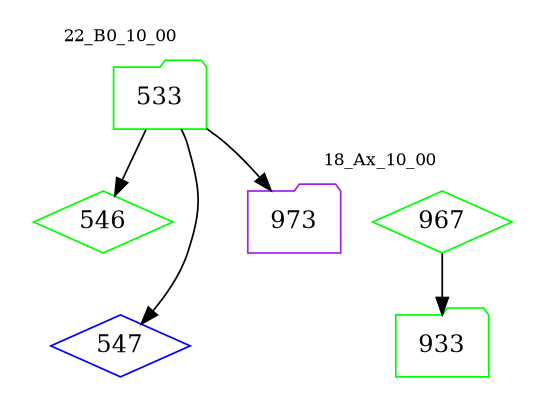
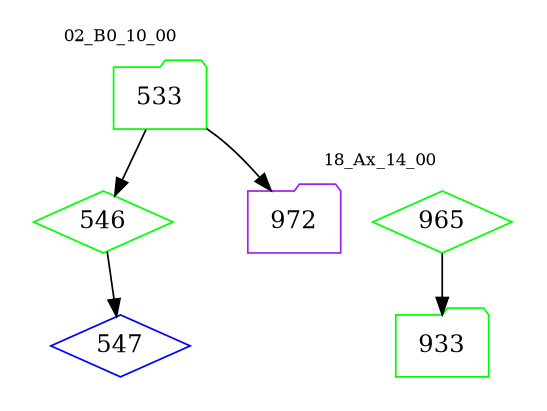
(120, 37) -> (120, 37)
(380, 161) -> (380, 161)
(294, 222) -> (294, 222)
(442, 222) -> (442, 222)
(196, 224) -> (111, 275)
